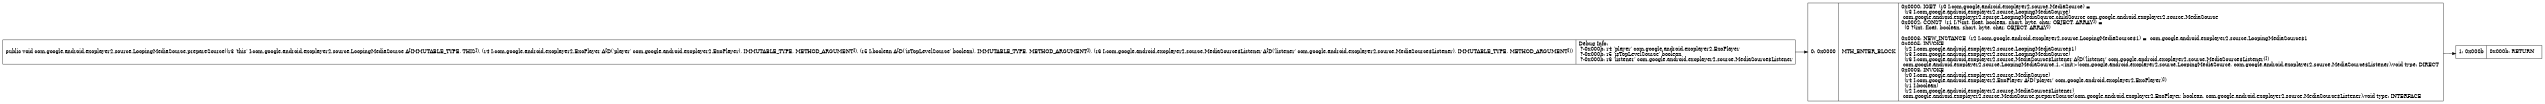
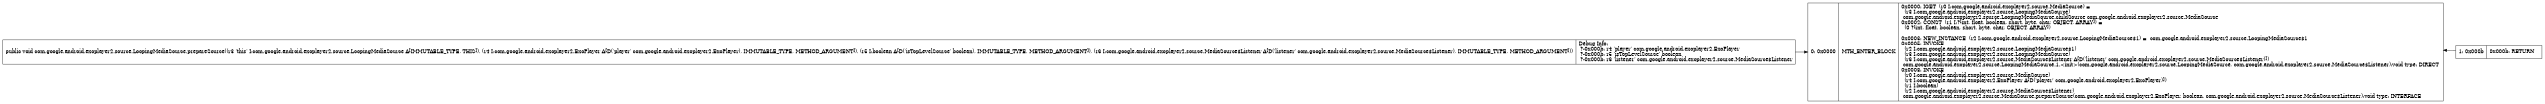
(2448, 54) -> (2451, 50)
